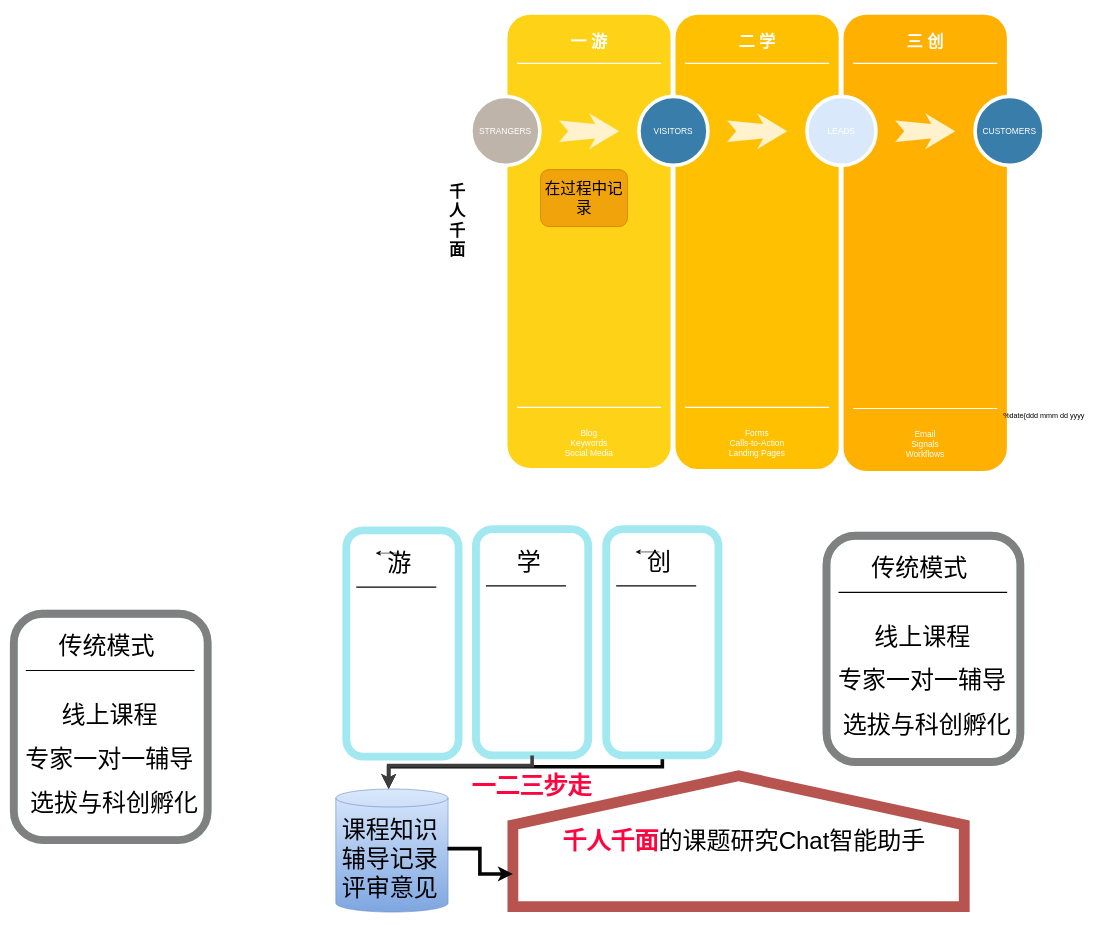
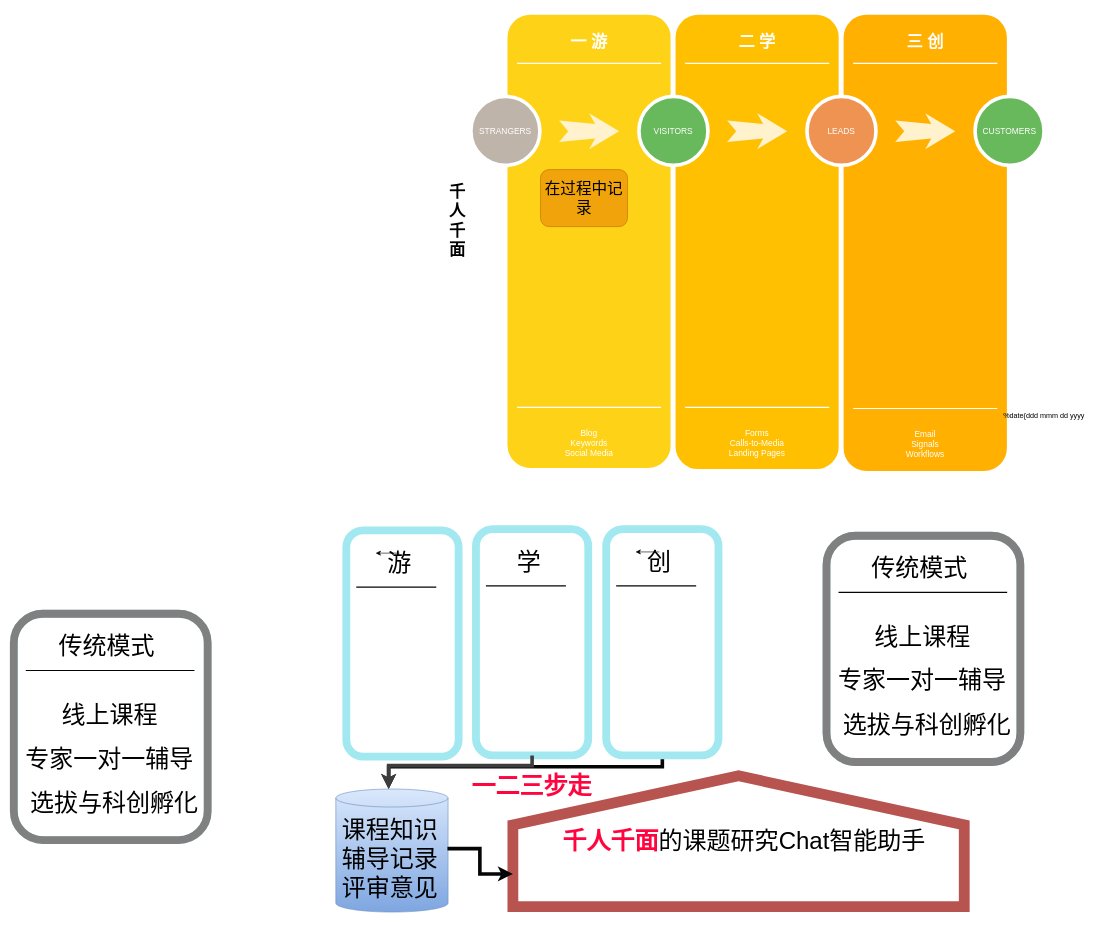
(673, 131) -> (673, 131)
(841, 131) -> (841, 131)
(1009, 131) -> (1009, 131)
(757, 443) -> (757, 443)
